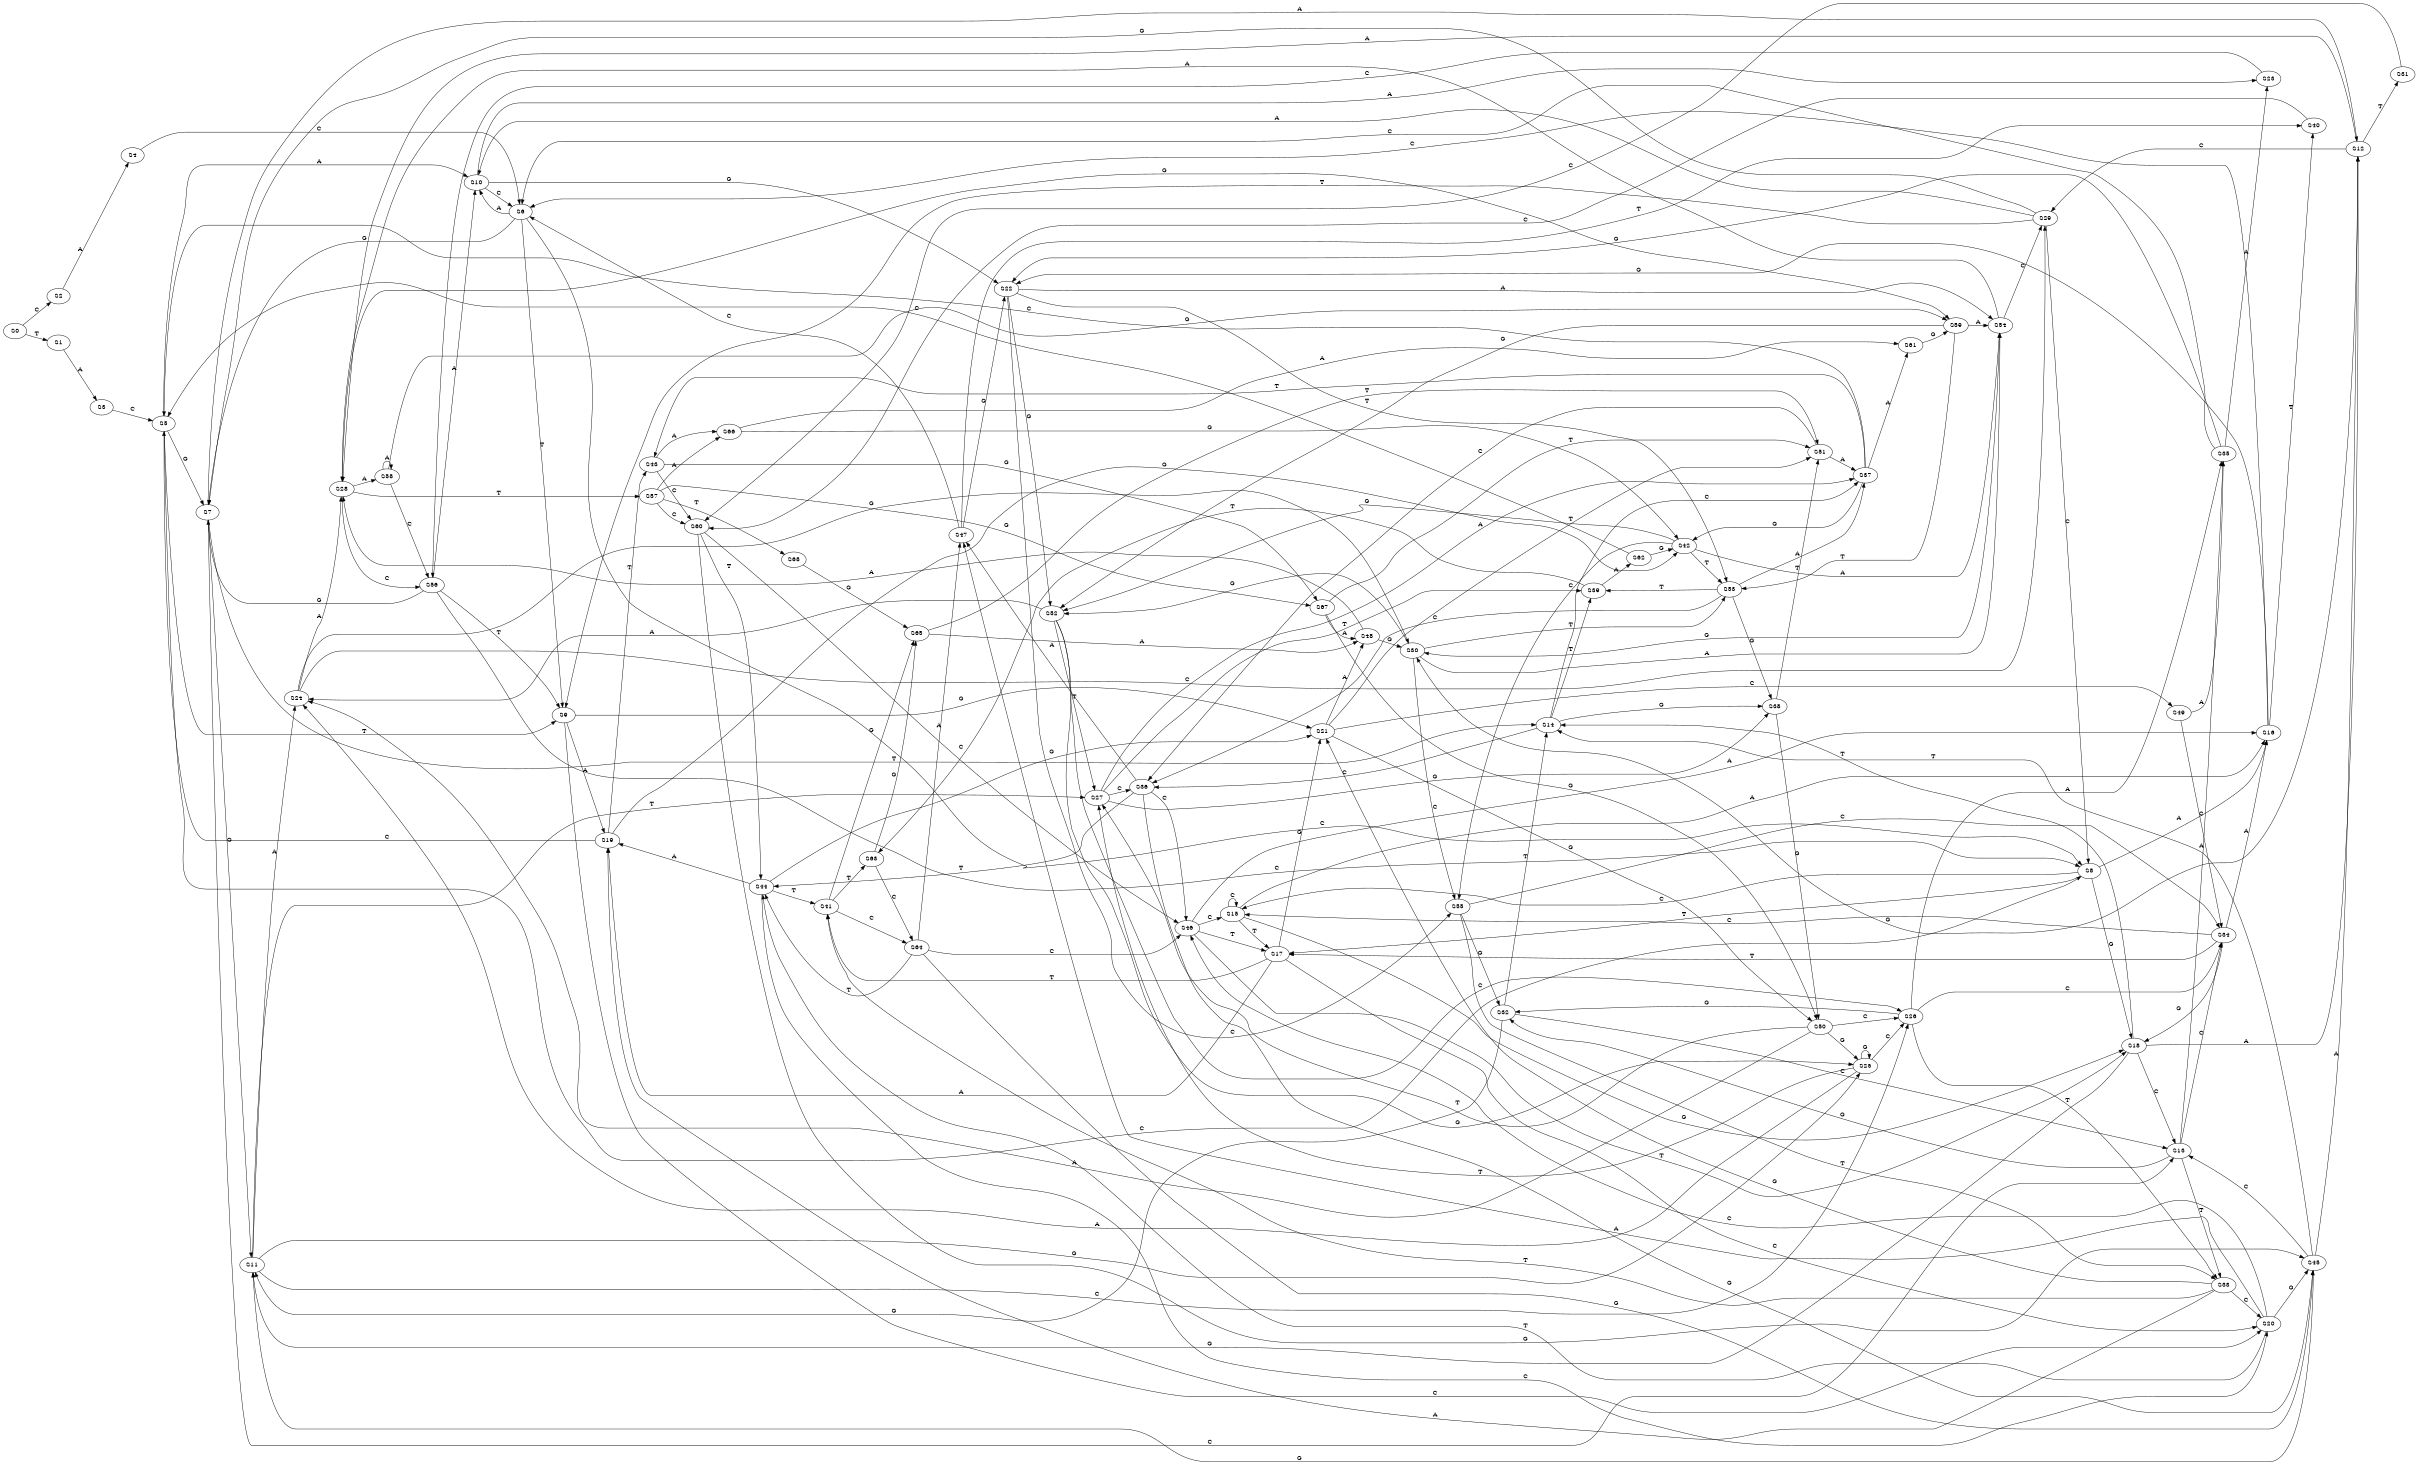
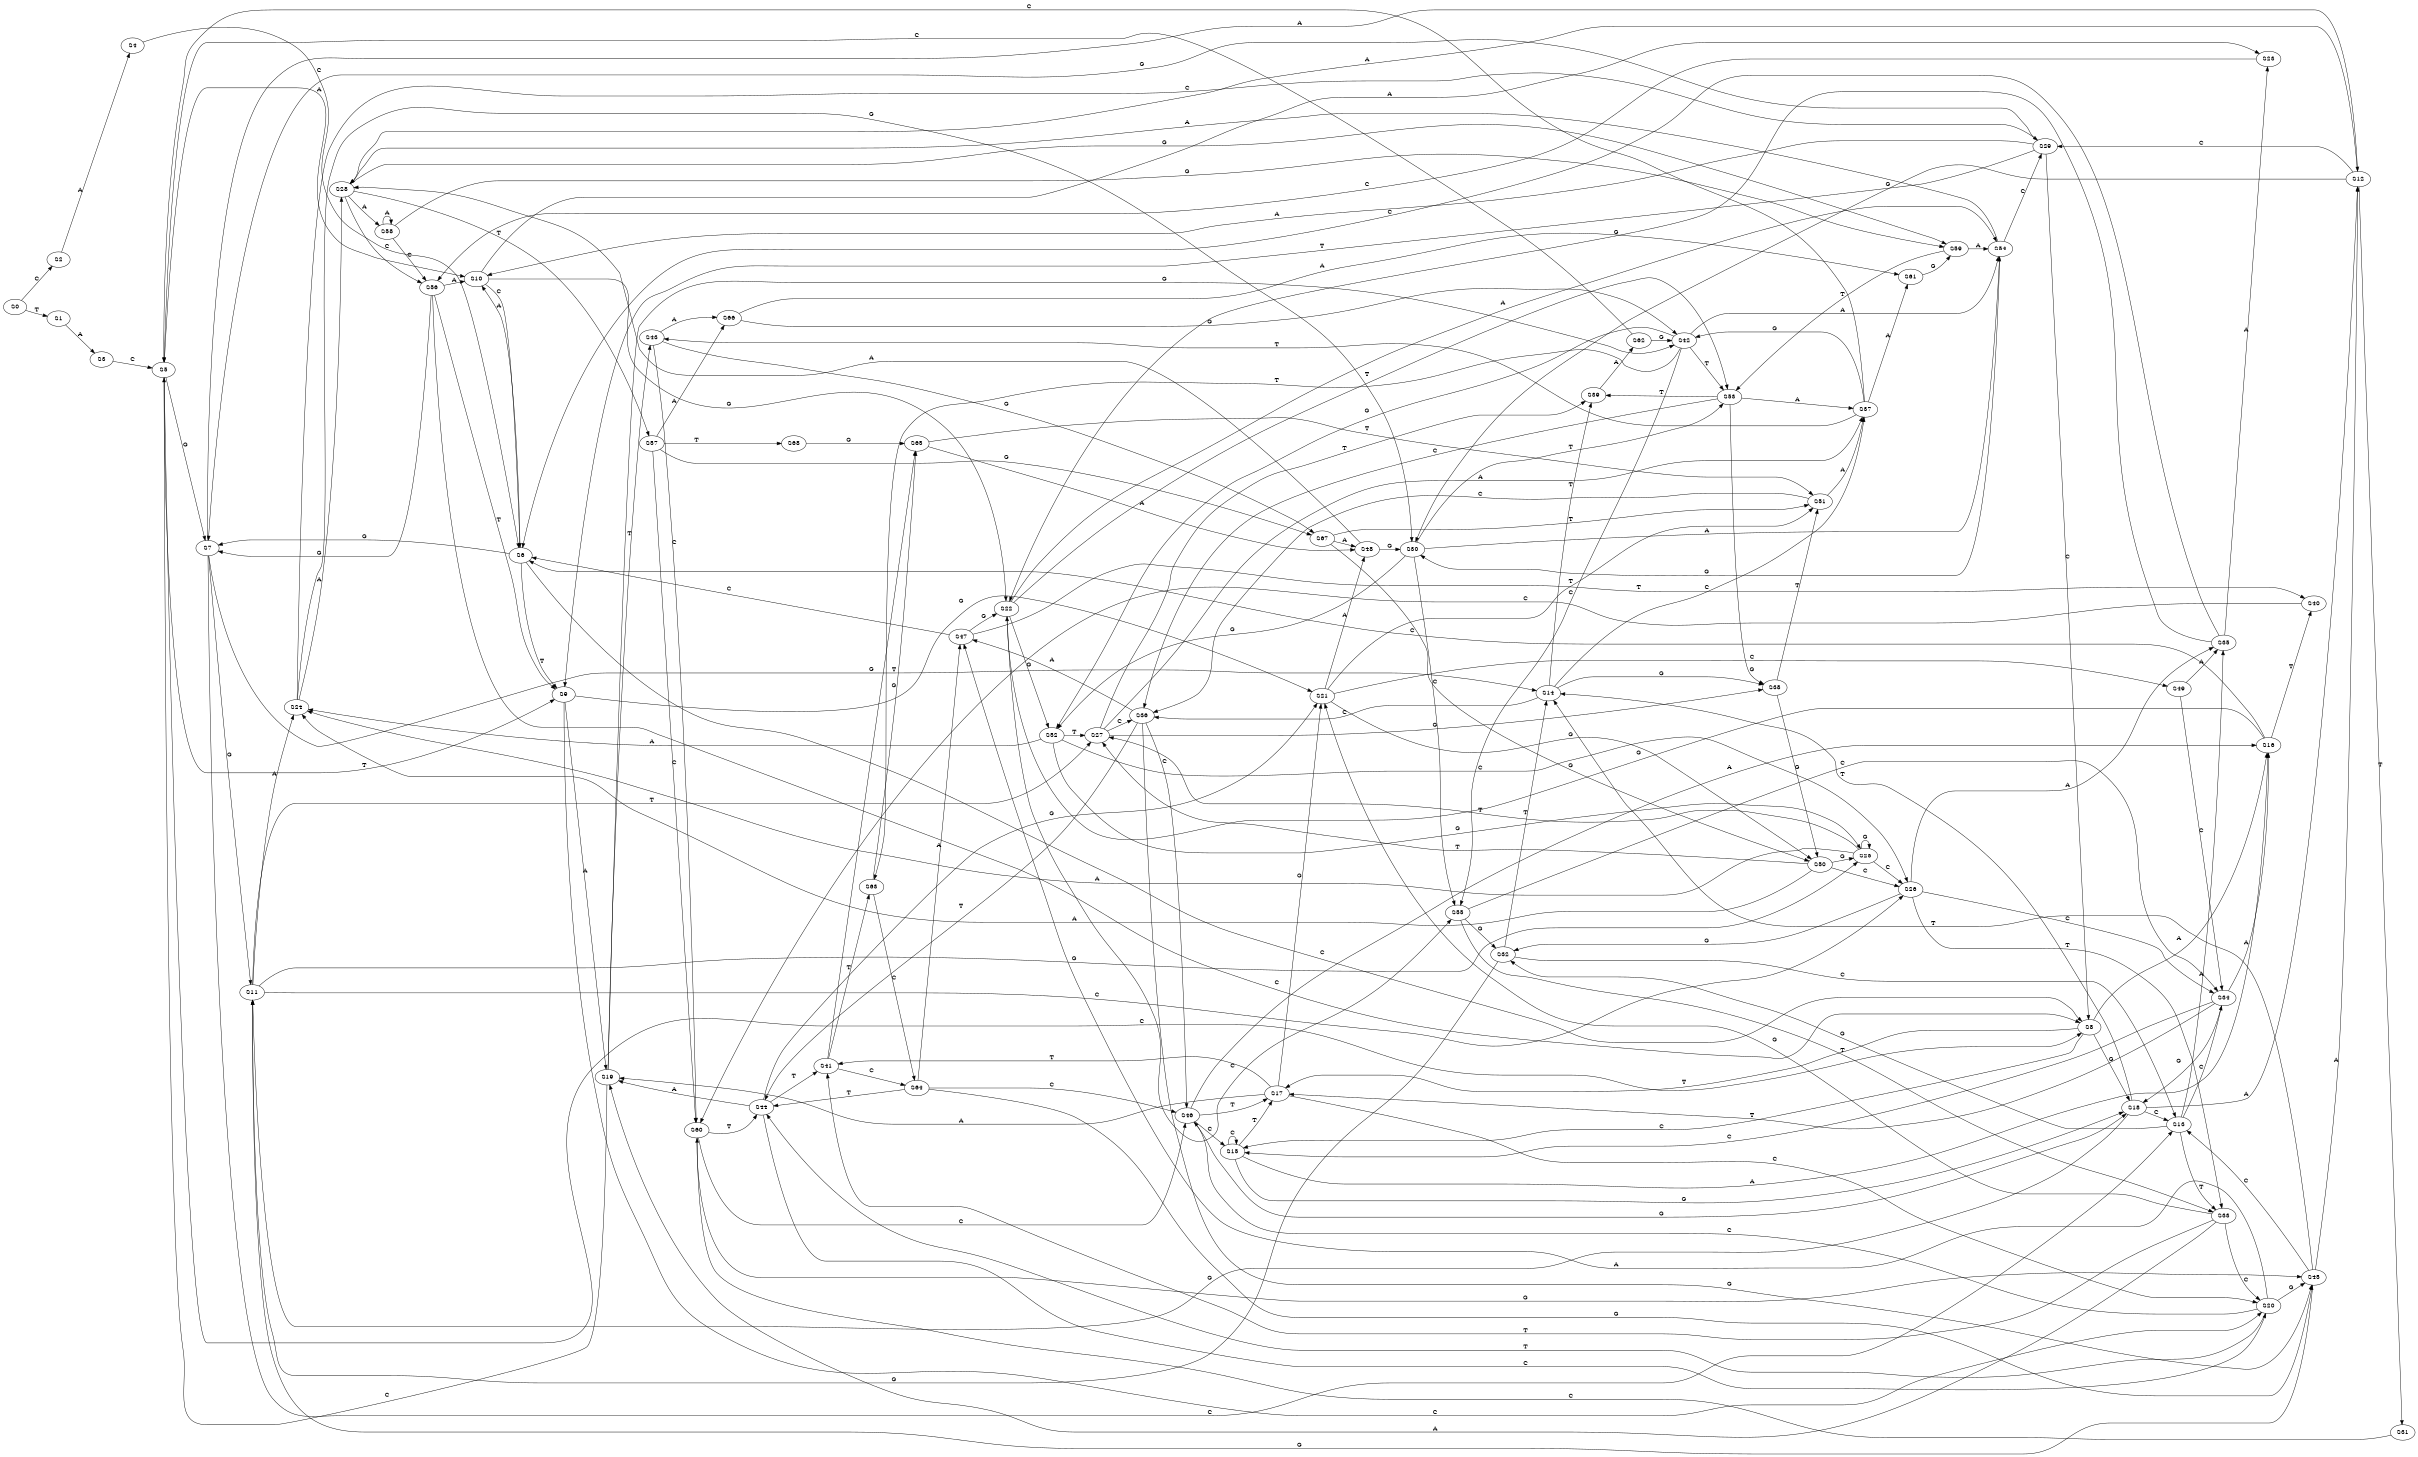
(1473, 361) -> none
(1162, 531) -> (1074, 386)
(1662, 1156) -> (1662, 1214)
